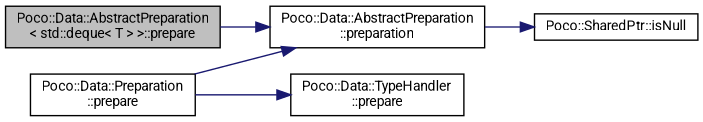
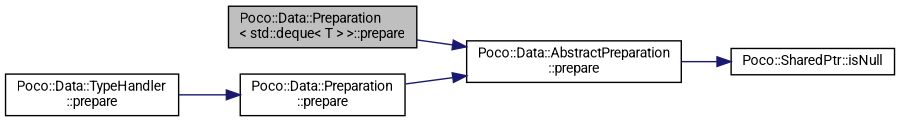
(113, 27) -> (323, 27)
(377, 27) -> (574, 62)
(236, 95) -> (202, 95)
